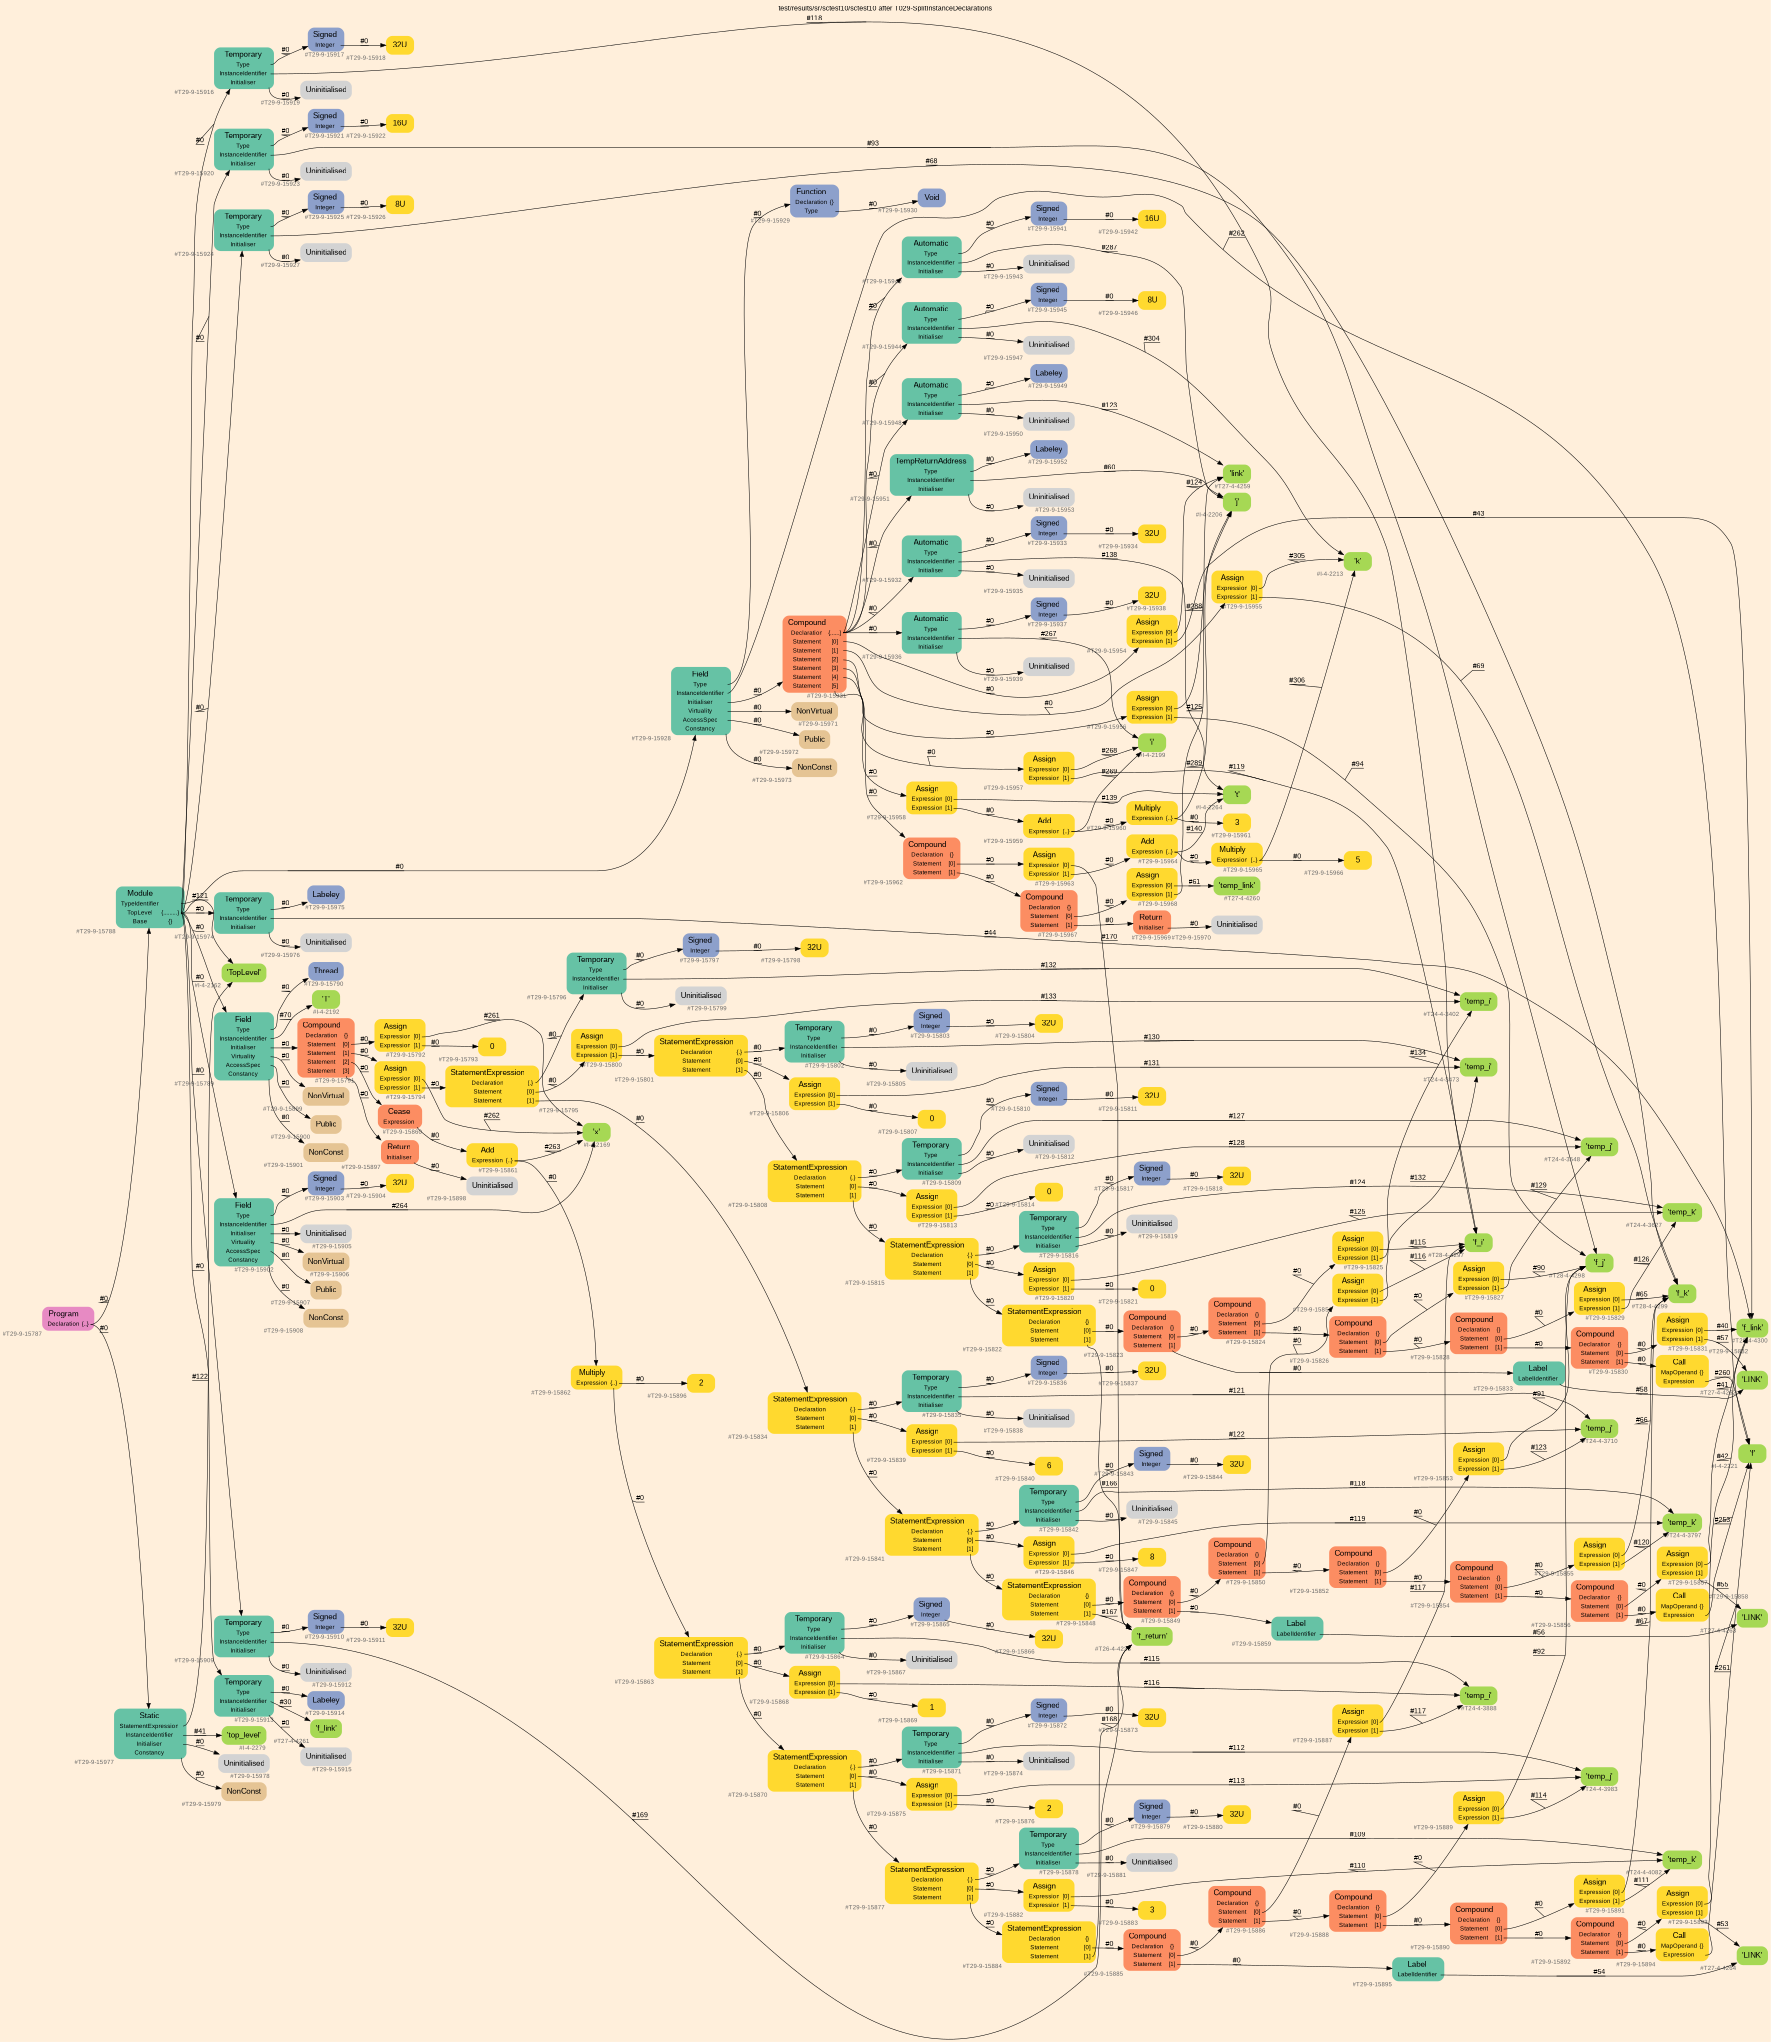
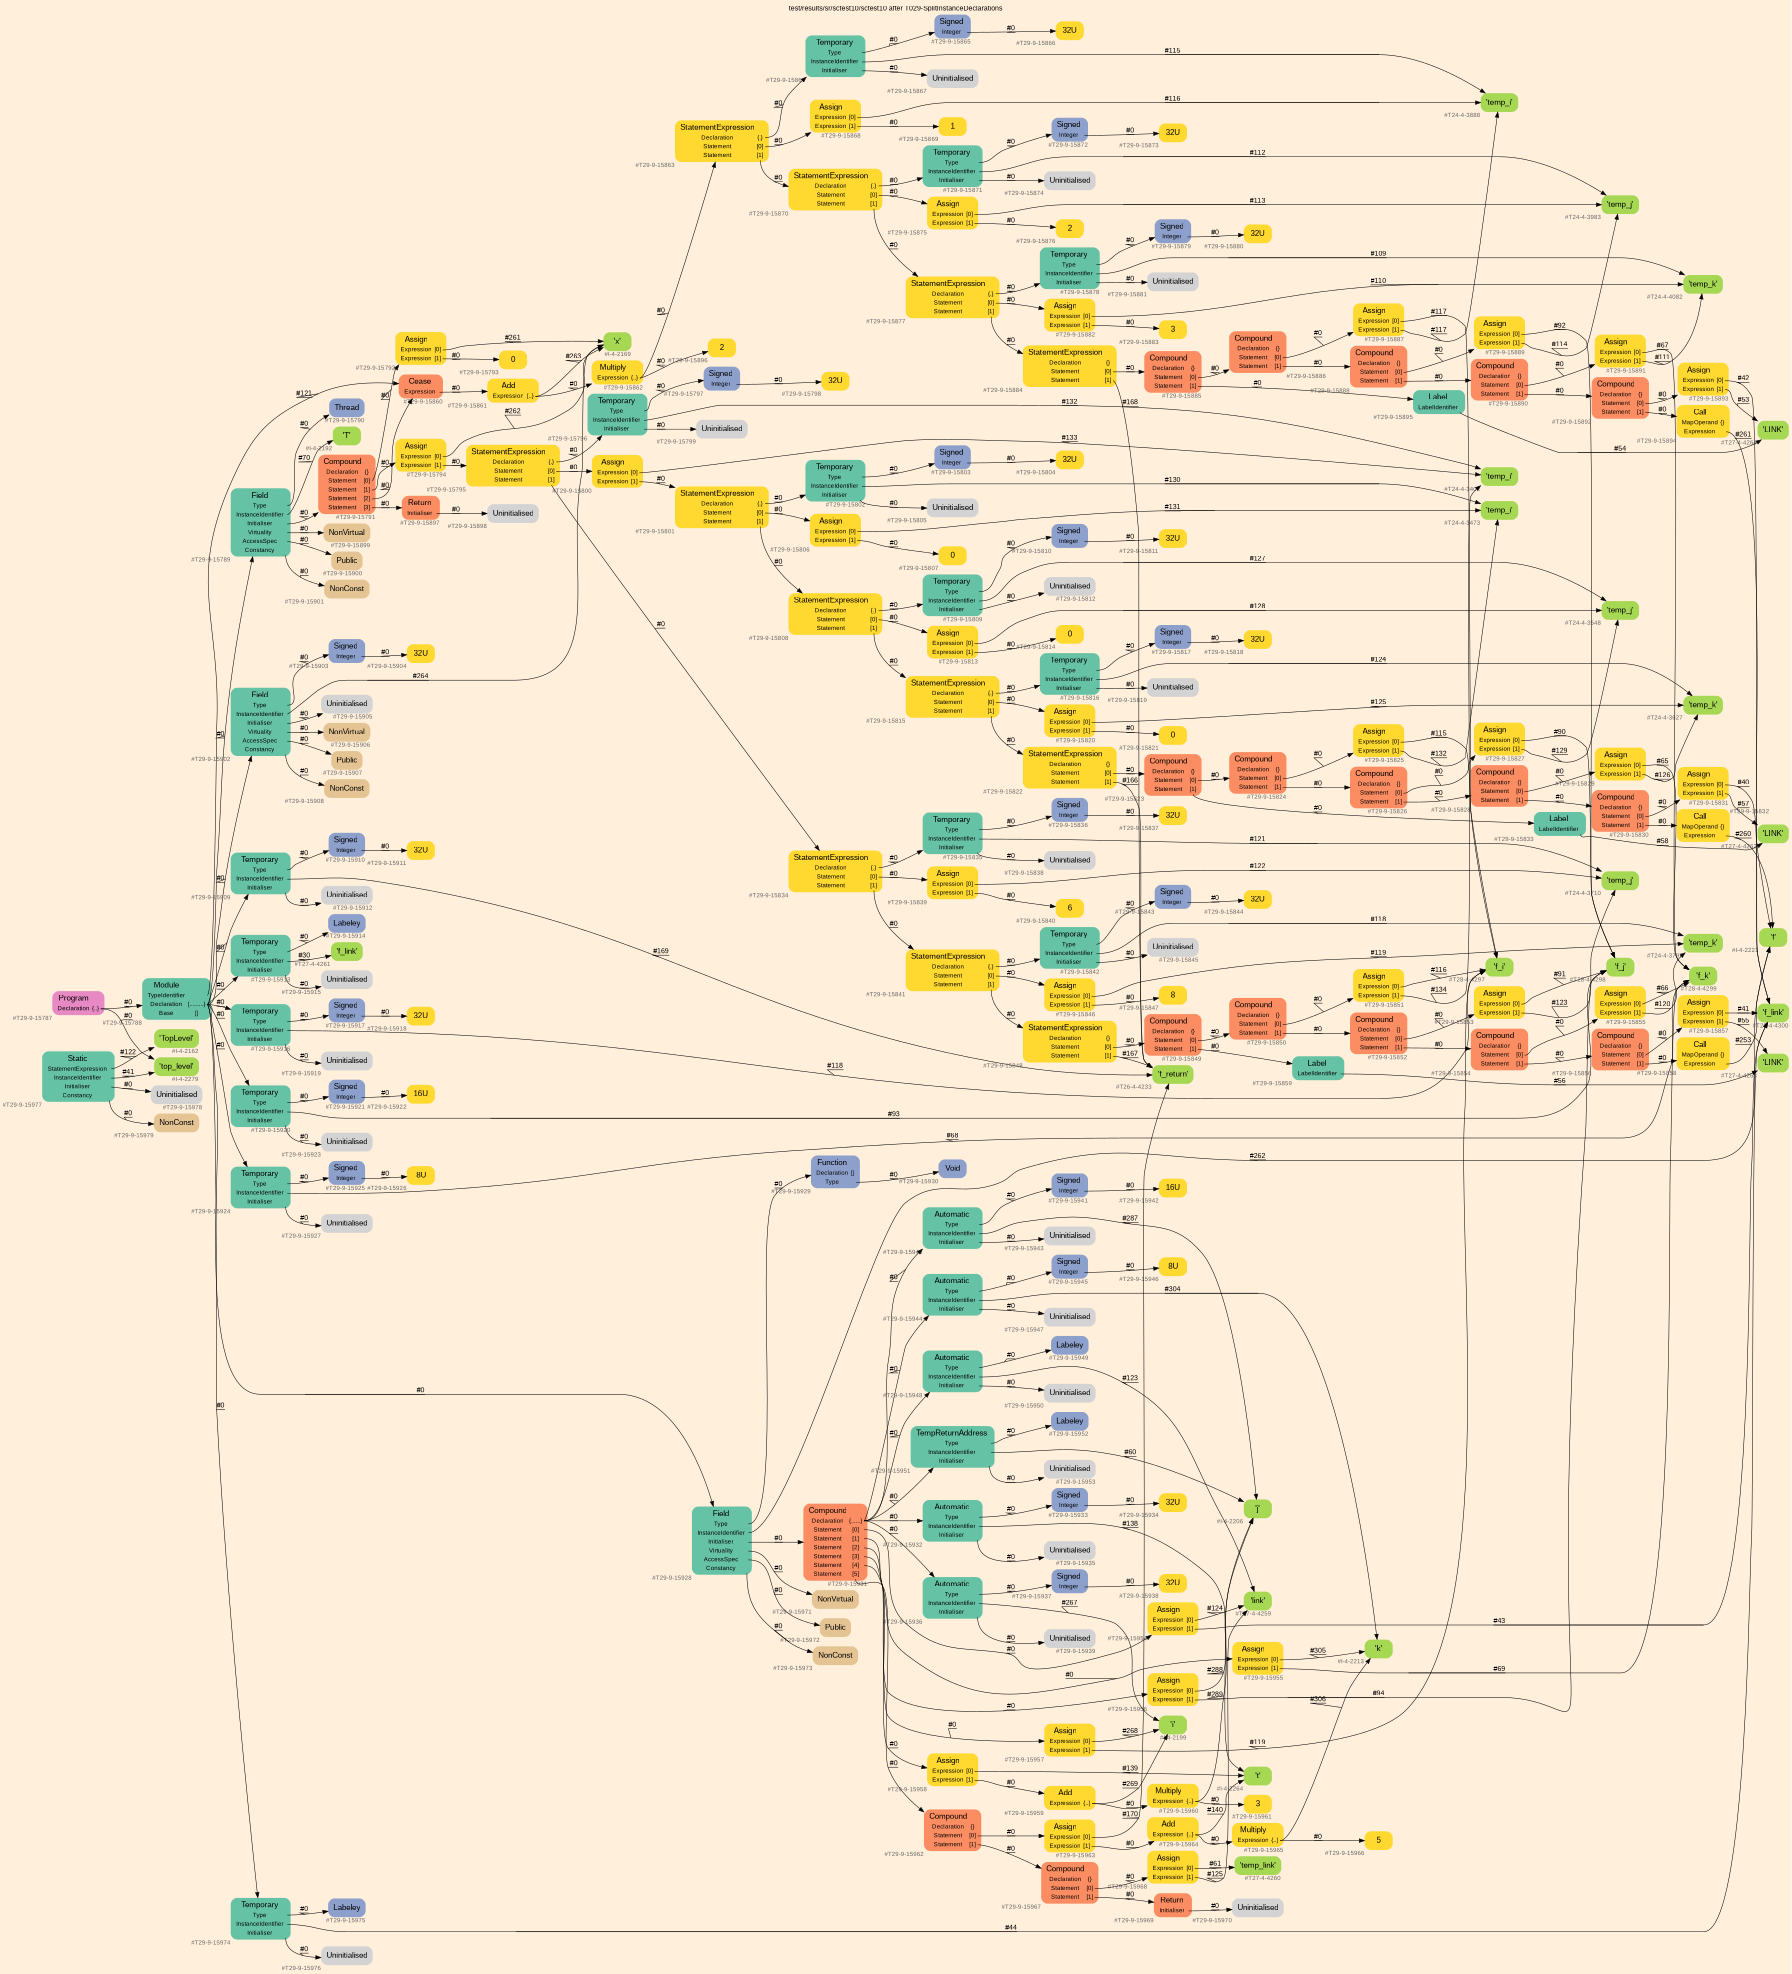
(140, 913) -> (166, 1004)
(213, 919) -> (212, 635)
(135, 1510) -> (126, 1030)
